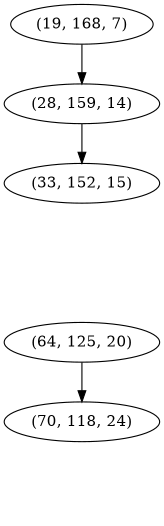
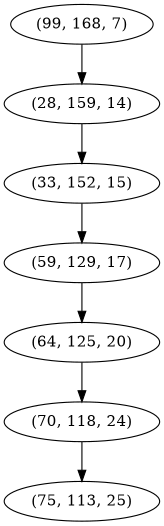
(82, 24) -> (82, 24)
none -> (82, 263)
none -> (82, 501)
